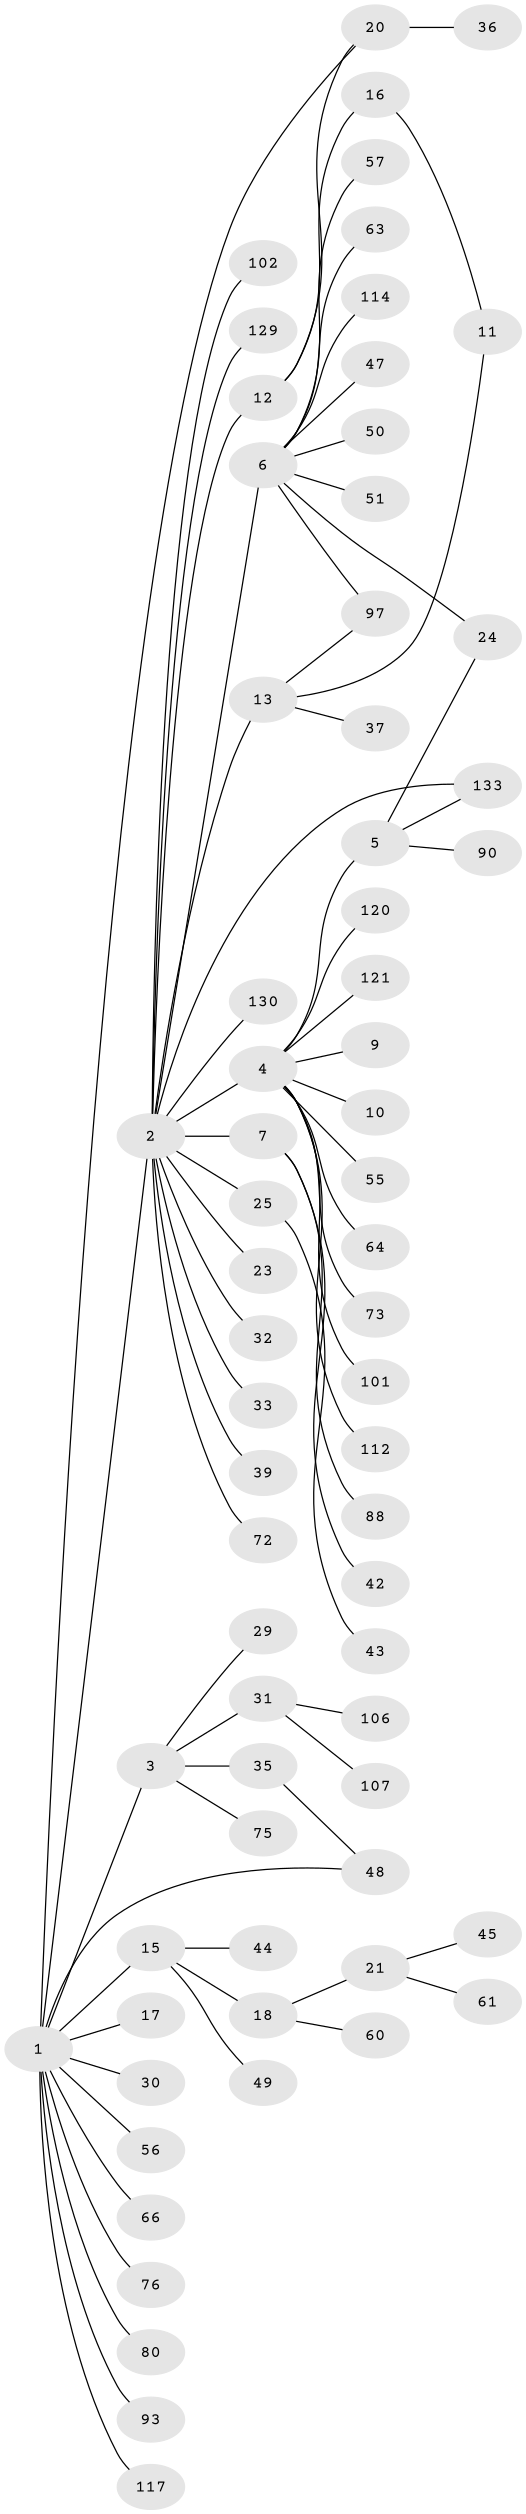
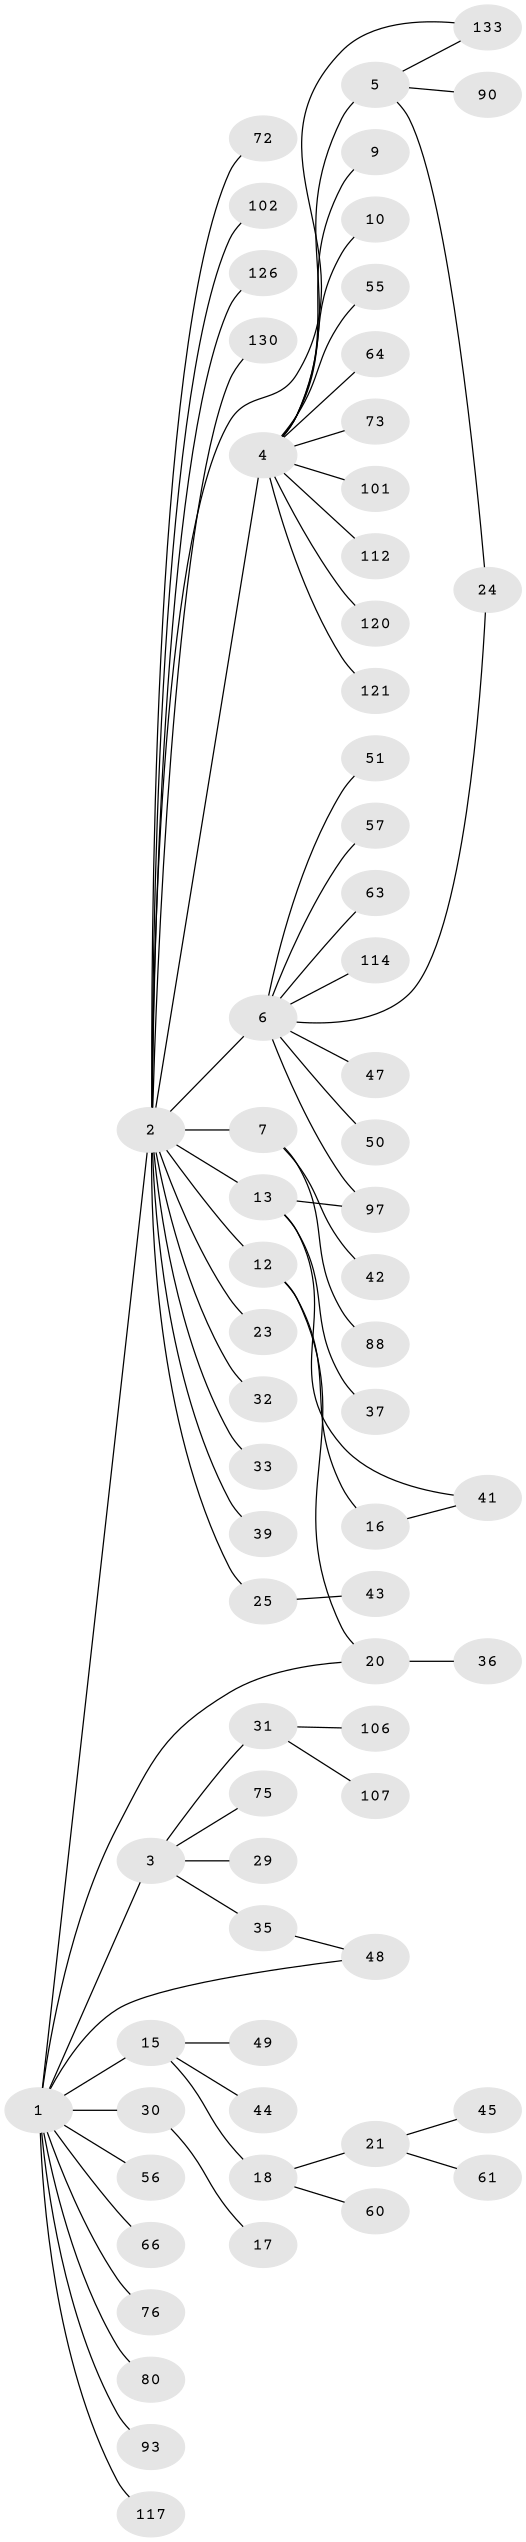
(263, 331) -> (263, 273)
(488, 332) -> (488, 1498)
(95, 2032) -> (207, 2178)
